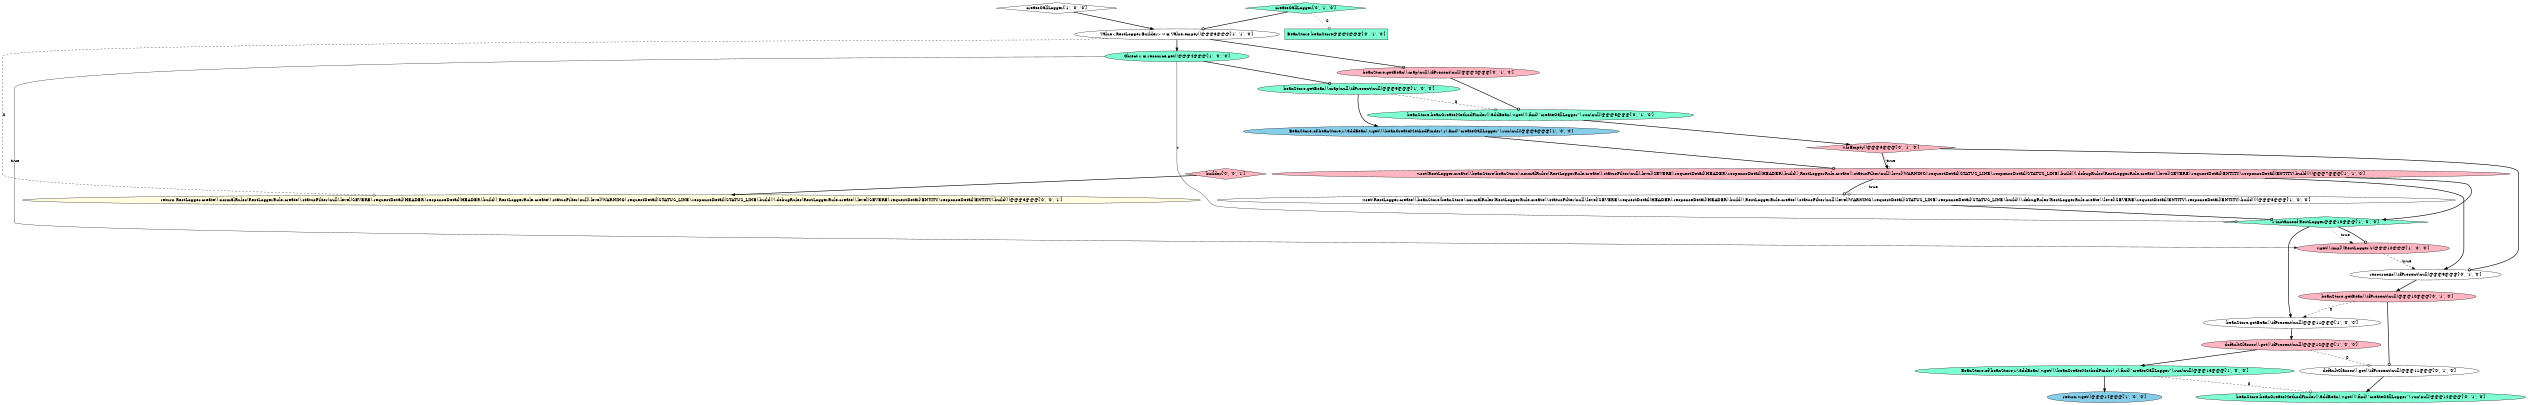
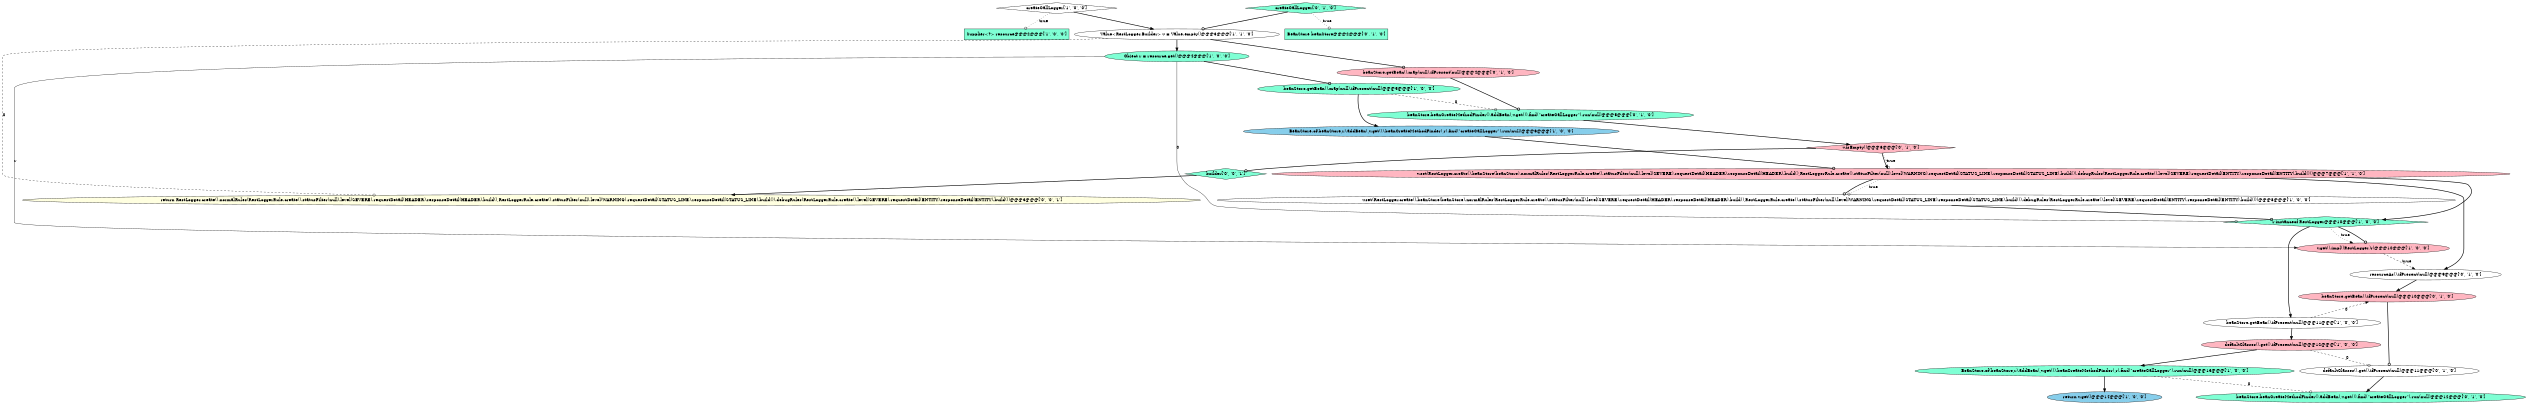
(1327, 21) -> (1327, 21)
none -> (1017, 34)
(1178, 148) -> (1178, 148)
(2296, 156) -> (1531, 155)
(15, 161) -> (15, 161)
(1226, 174) -> (1226, 174)
(2330, 307) -> (2338, 310)
